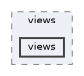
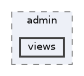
(42, 21) -> (42, 21)
